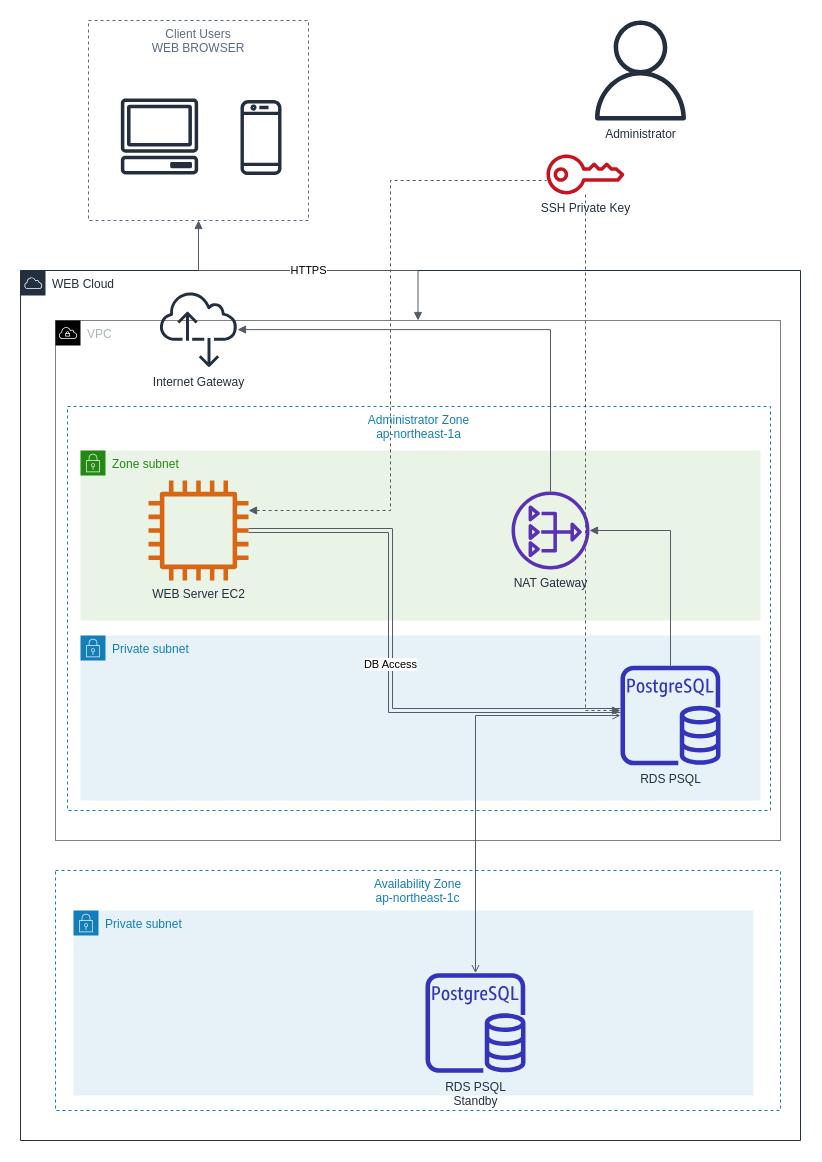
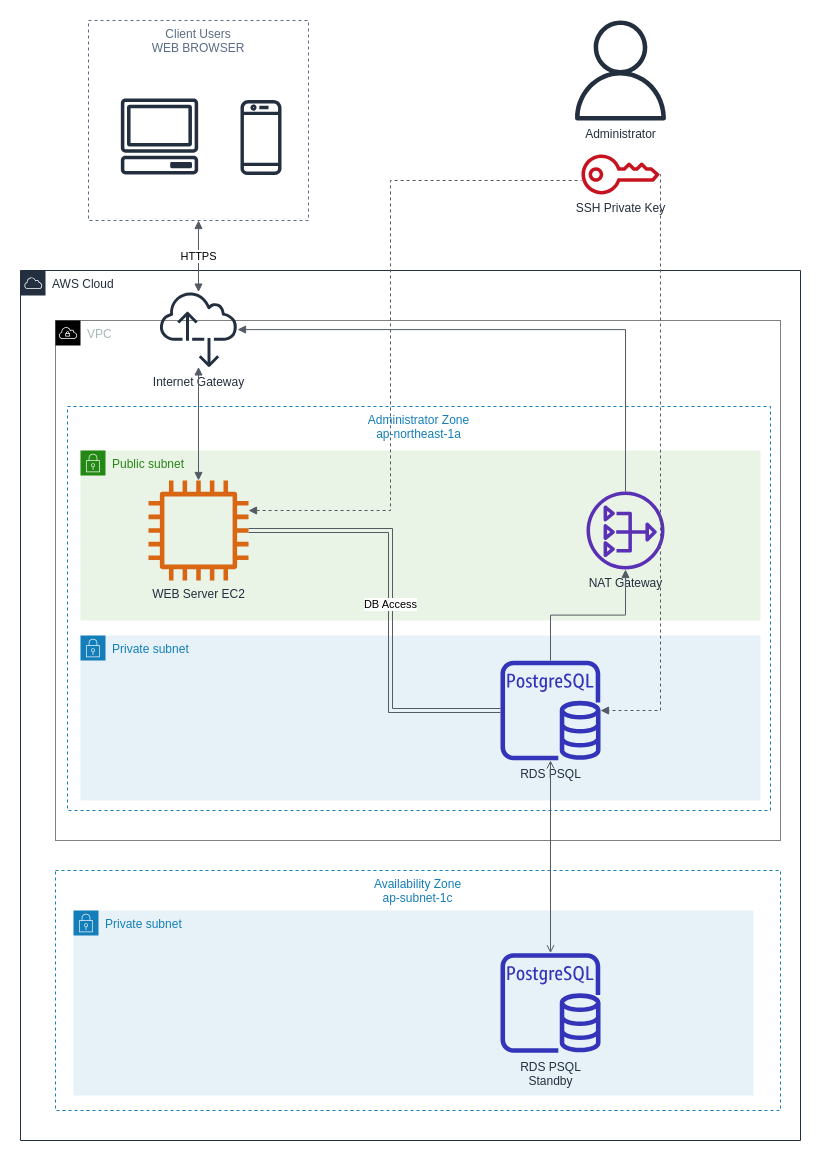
(641, 71) -> (621, 71)
(586, 175) -> (621, 175)
(199, 254) -> (199, 254)
(80, 285) -> (80, 285)
none -> (199, 424)
(148, 465) -> (152, 465)
(551, 531) -> (626, 531)
(671, 716) -> (551, 711)
(418, 884) -> (418, 884)
(476, 1023) -> (551, 1003)
